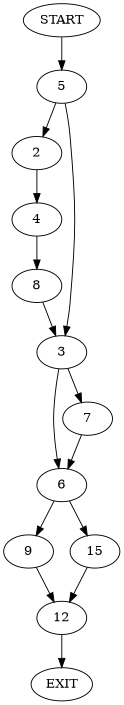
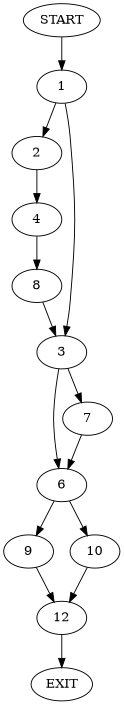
(62, 87) -> (62, 87)
(95, 551) -> (95, 551)
